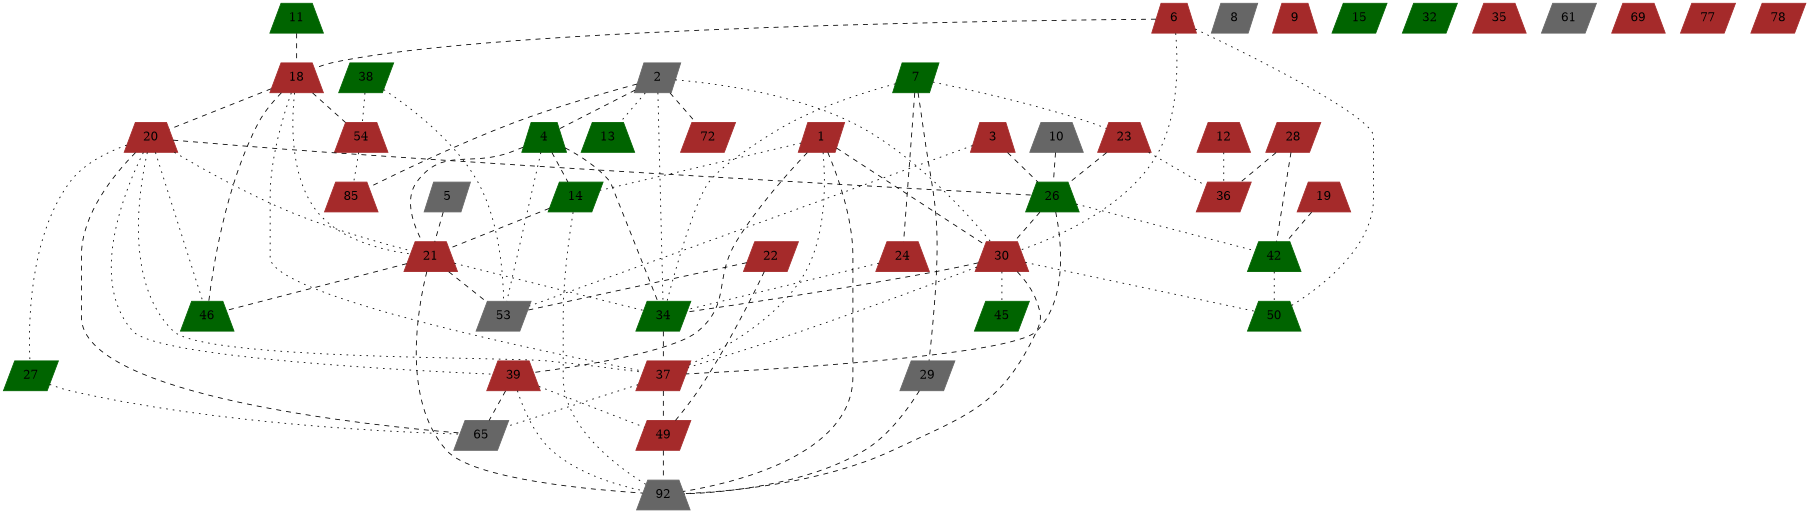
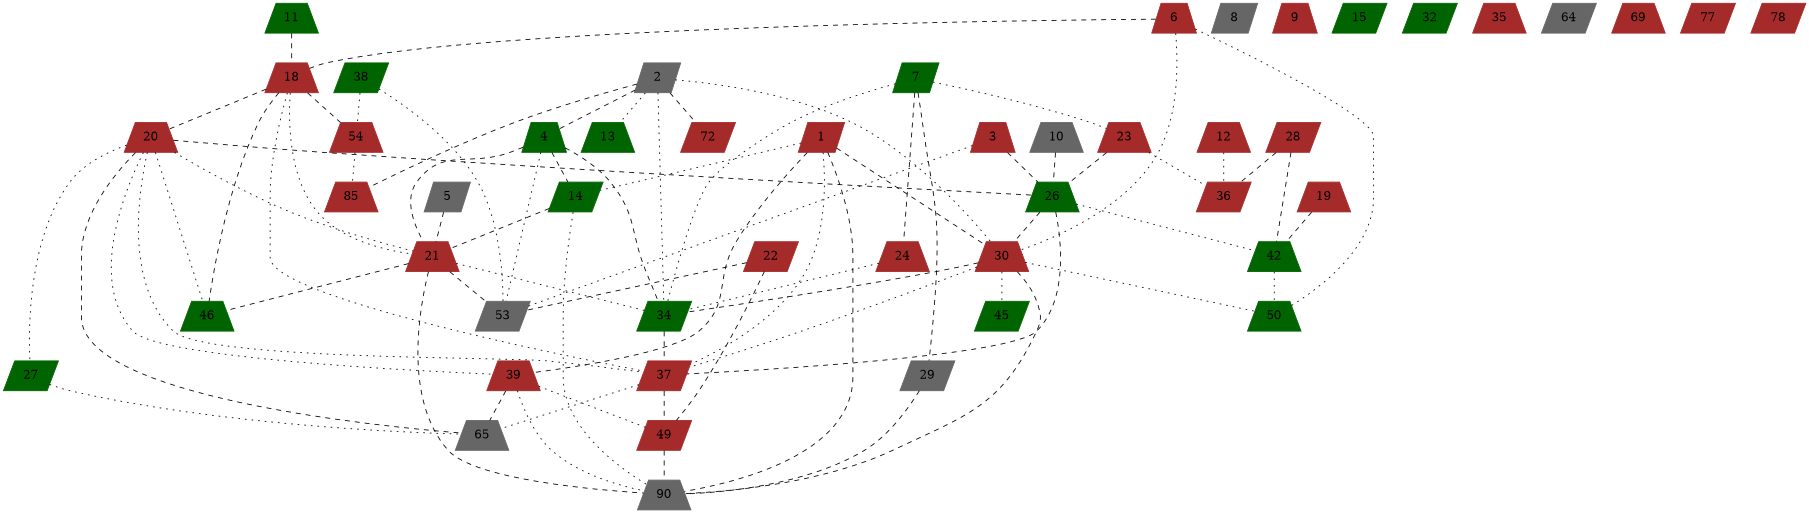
(1569, 18) -> (1569, 18)
(481, 435) -> (482, 435)
(663, 495) -> (664, 495)
